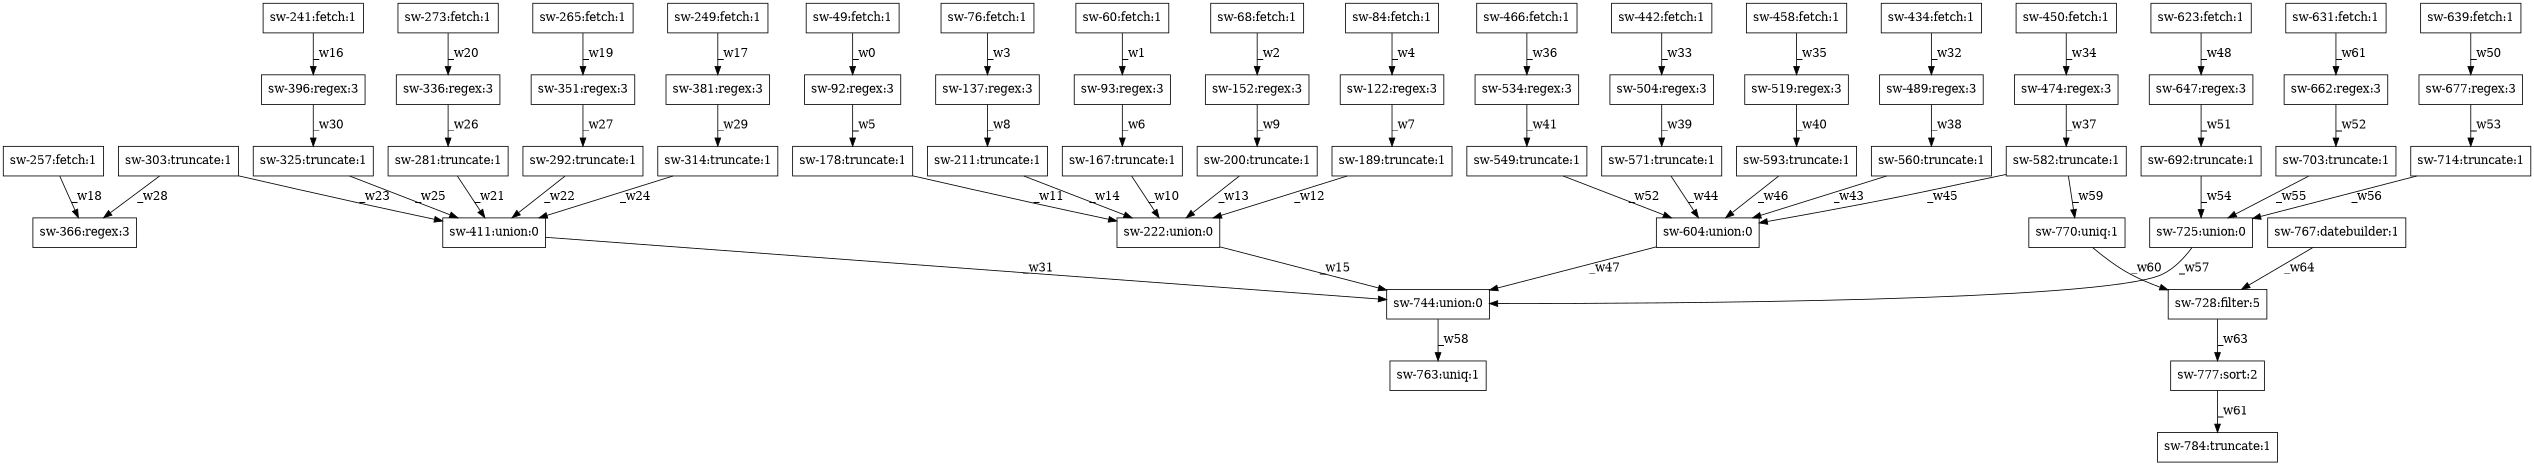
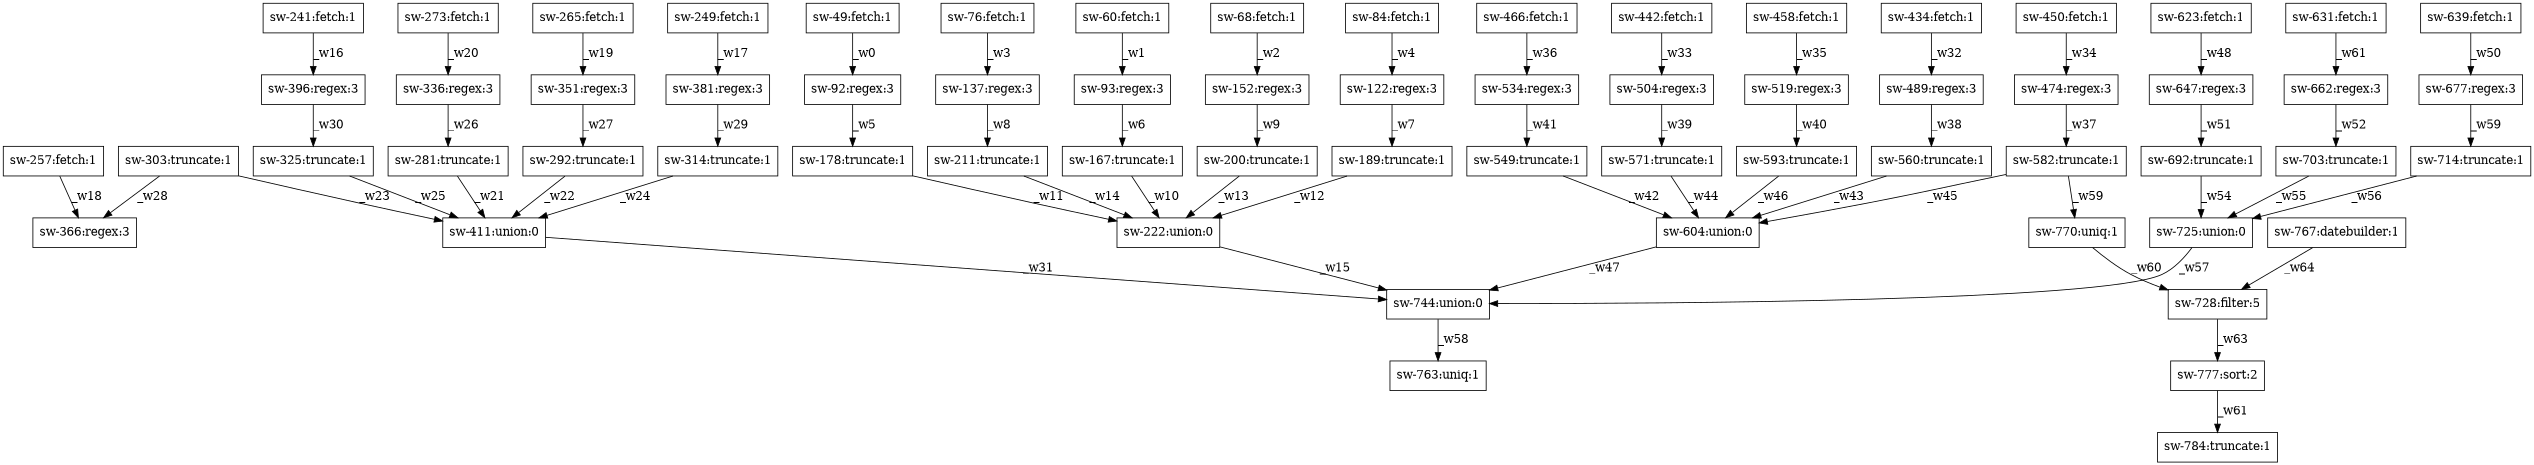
(2486, 125) -> (2486, 125)
(1644, 197) -> (1644, 197)
